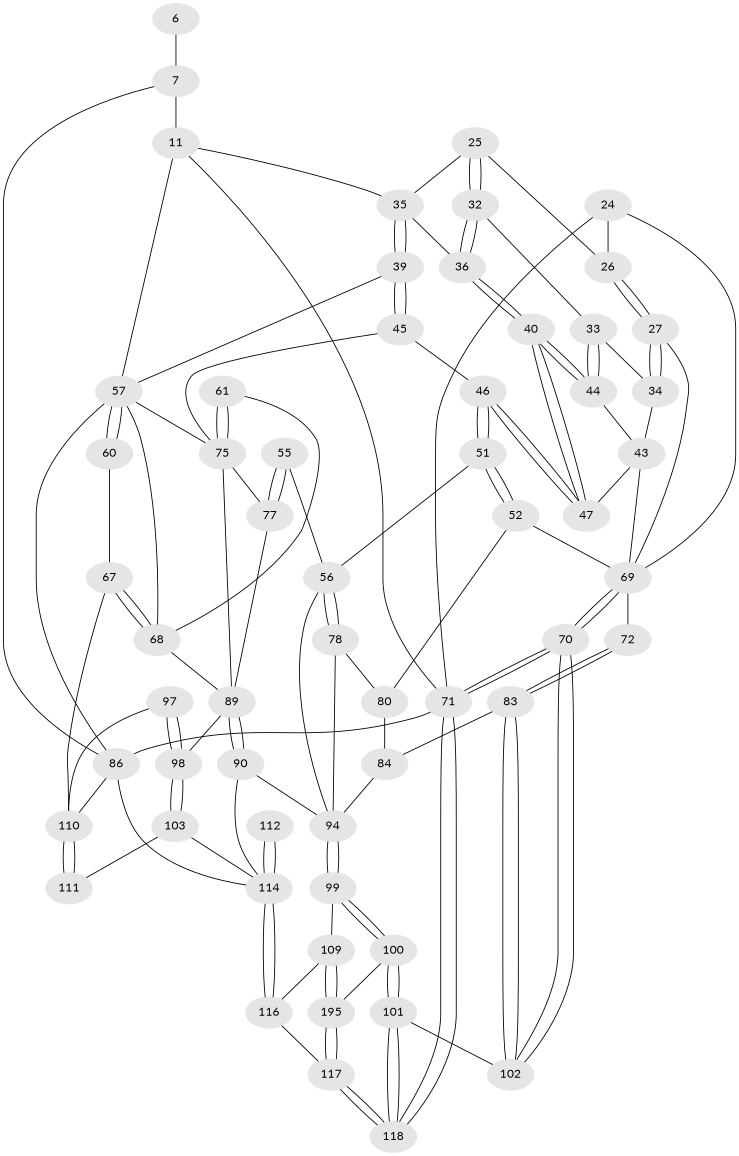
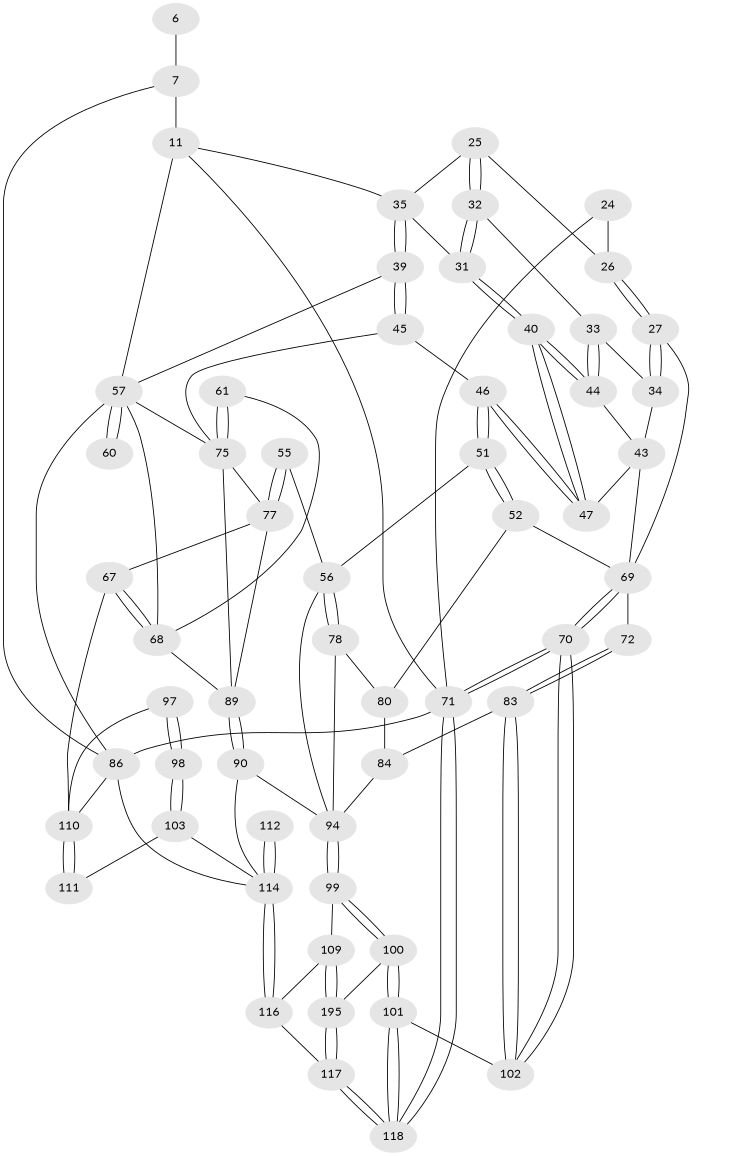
(462, 267) -> (462, 267)
(736, 384) -> none
(110, 516) -> (190, 547)
(208, 731) -> none
